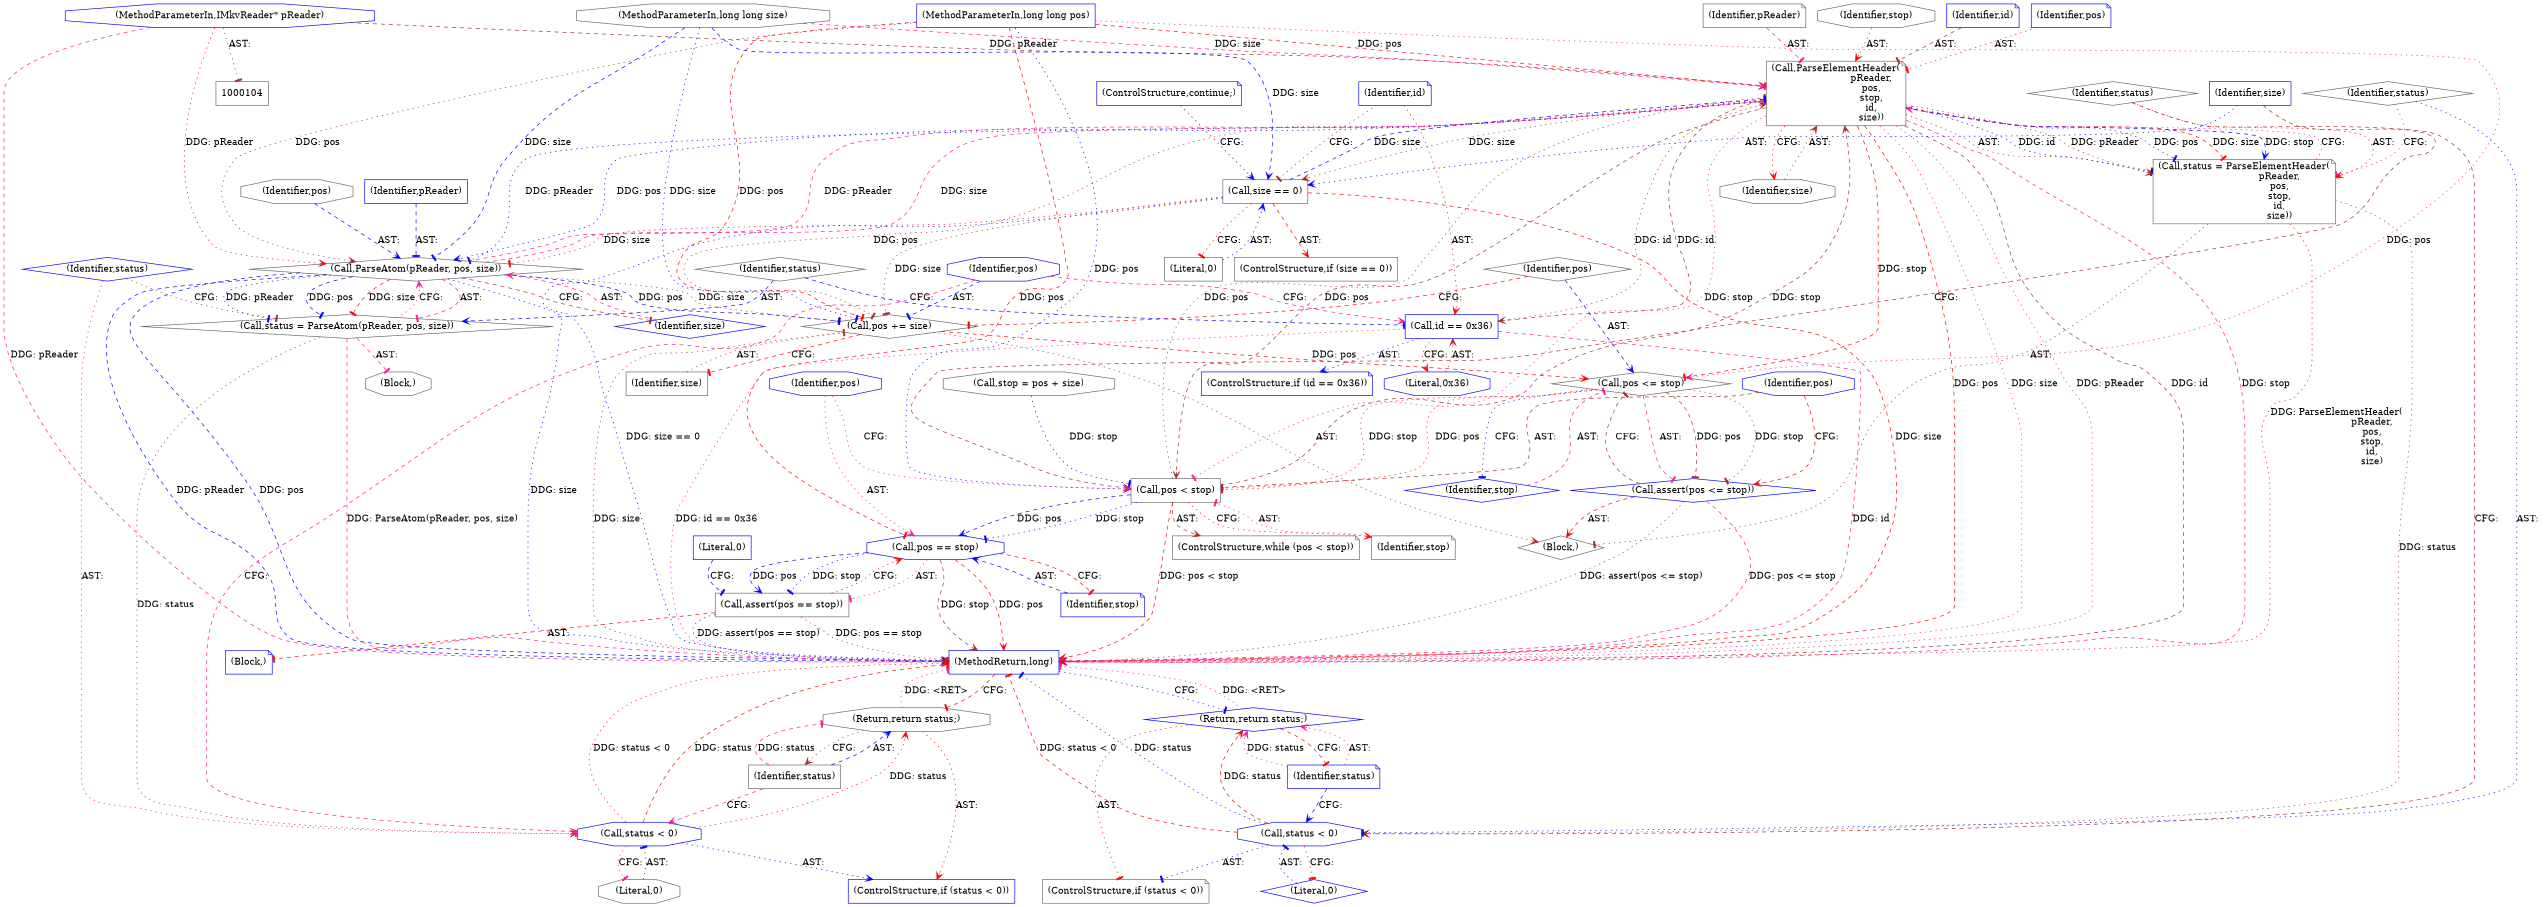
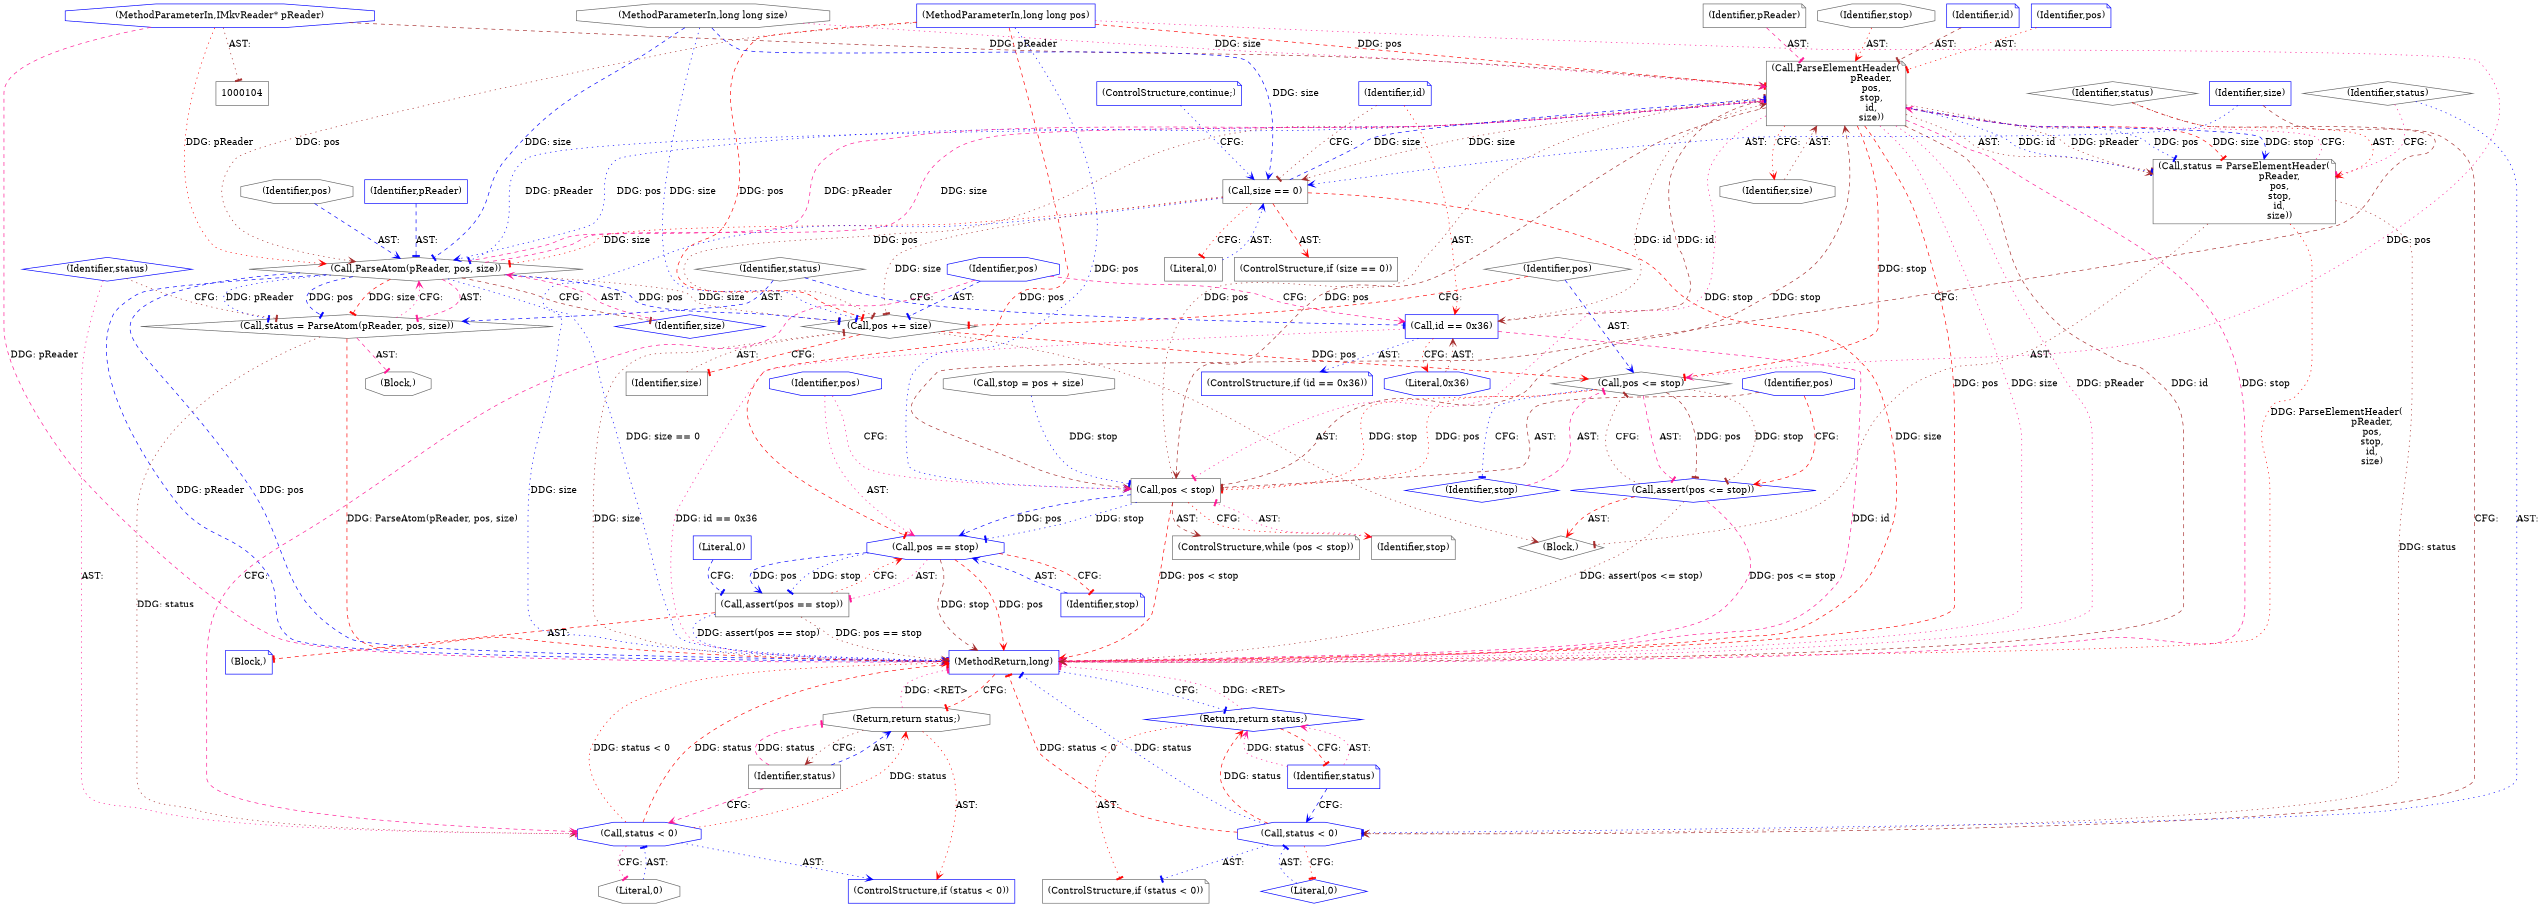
(1210, 49) -> (1210, 49)
(1606, 445) -> (1606, 445)
(522, 639) -> (522, 639)
